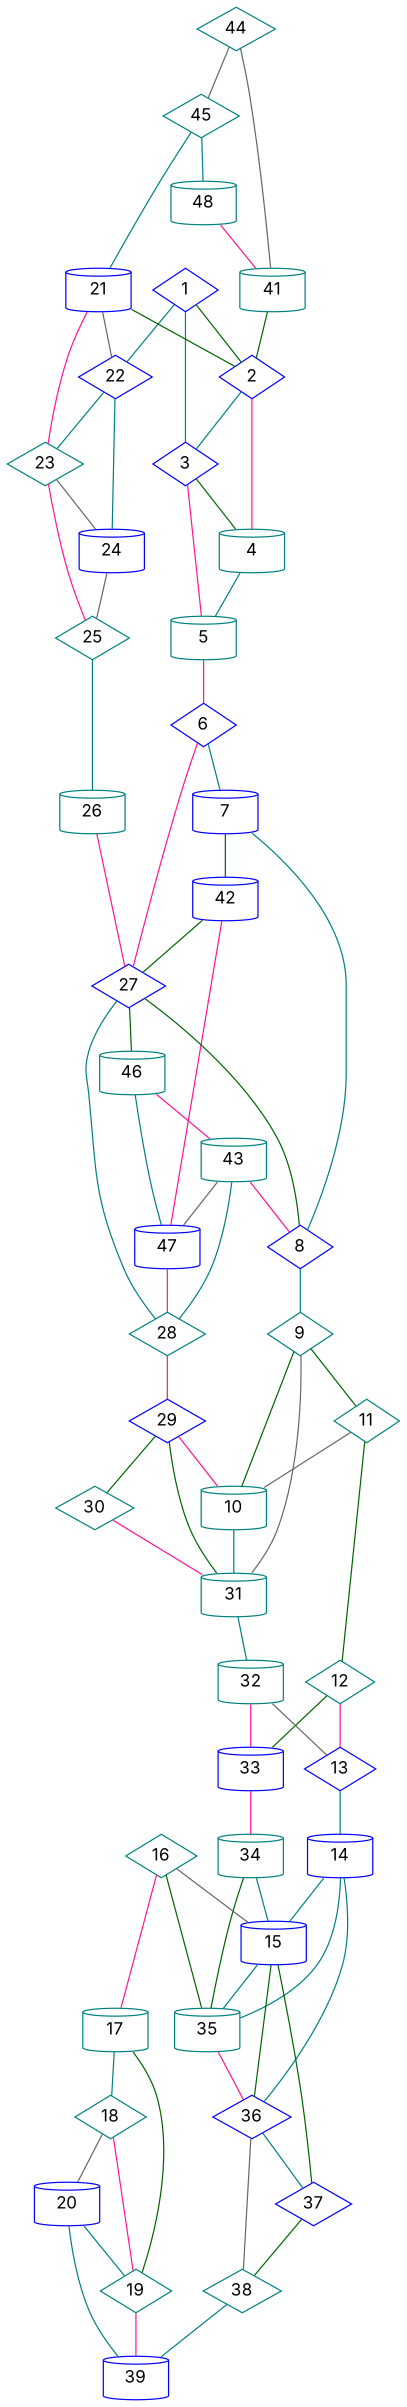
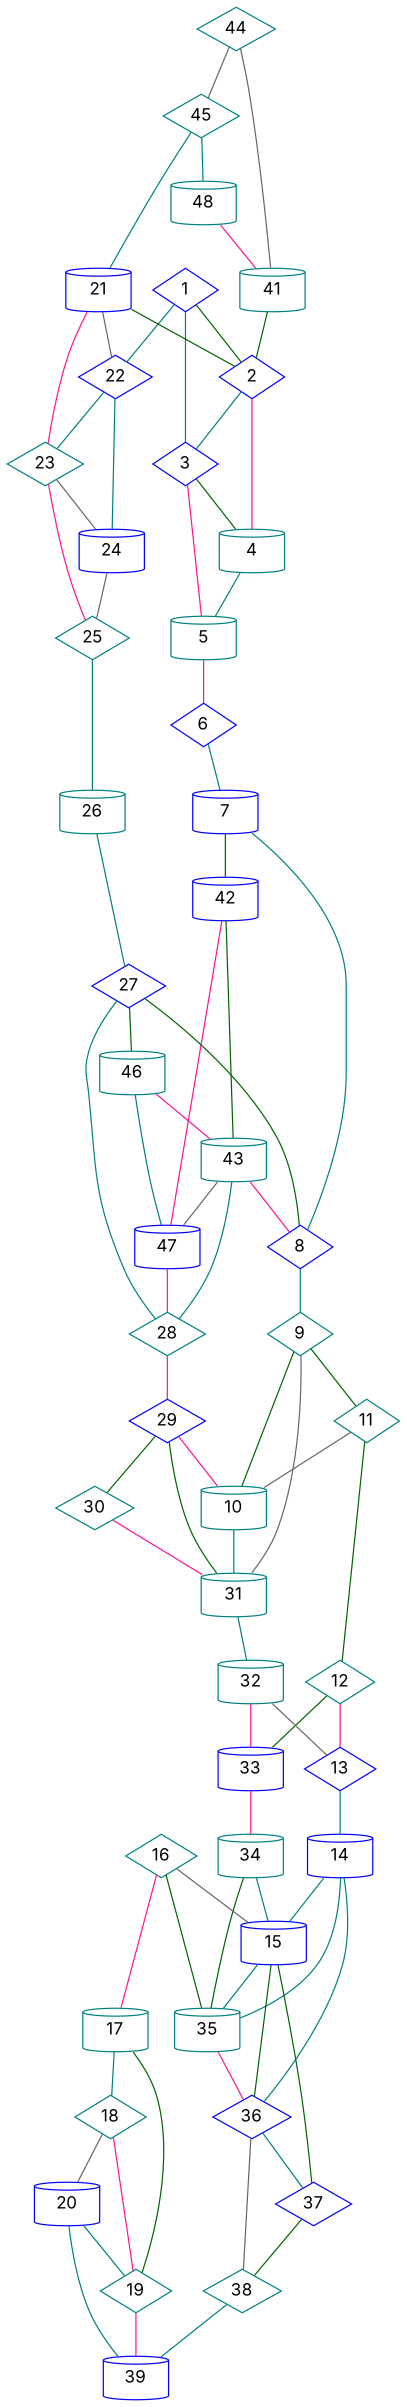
(163, 854) -> none
(111, 900) -> (111, 900)
(173, 946) -> (230, 1030)
